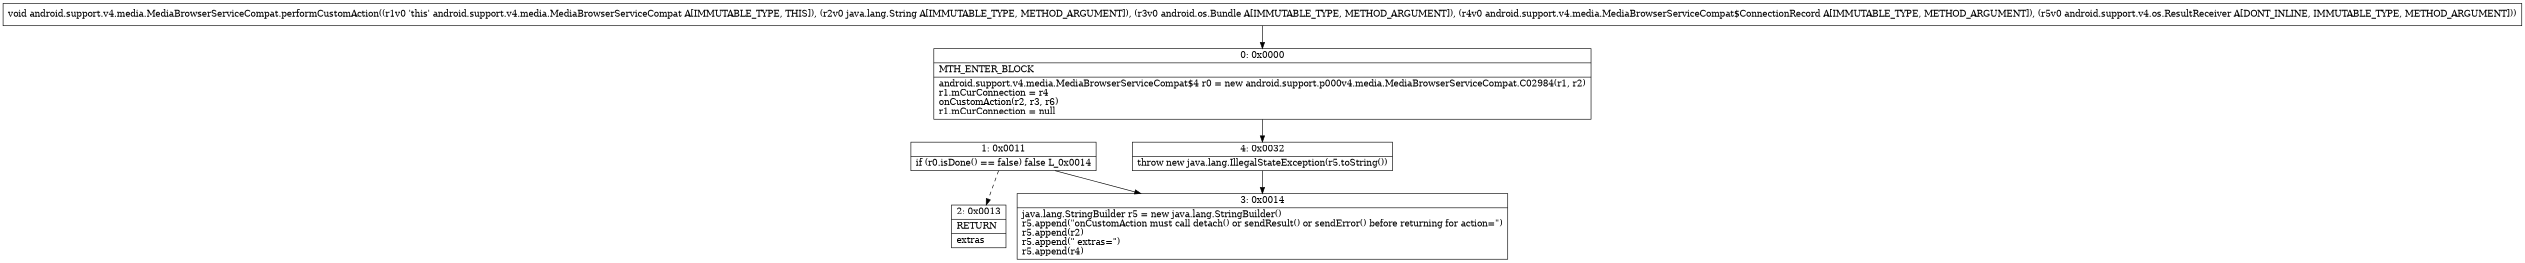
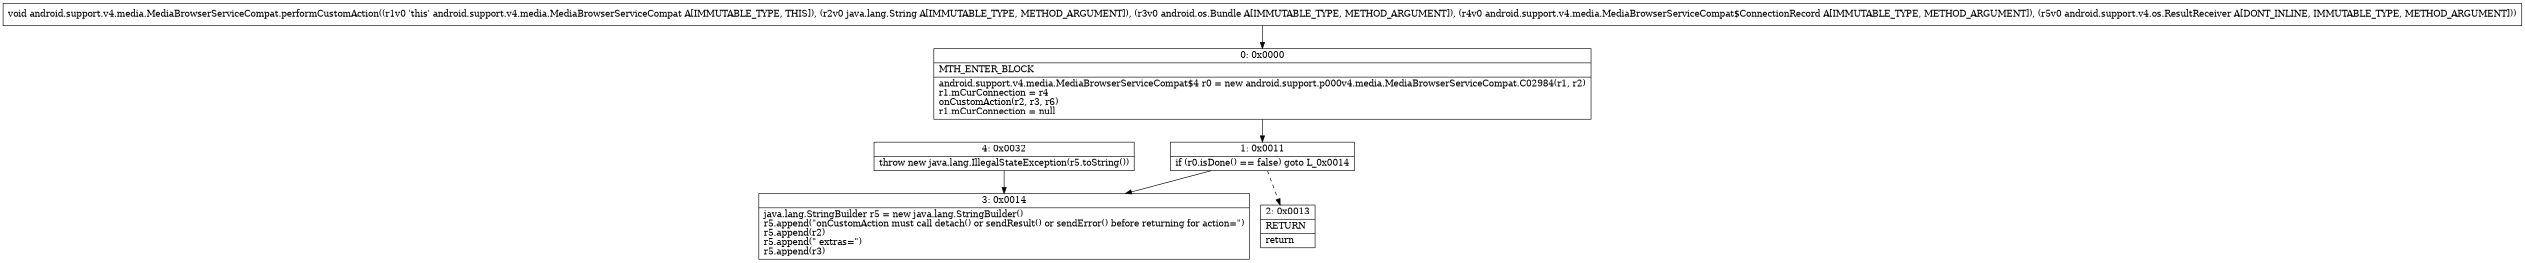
(1262, 128) -> (1262, 128)
(1004, 163) -> (1262, 163)
(971, 240) -> (1280, 240)
(1053, 252) -> (795, 252)
